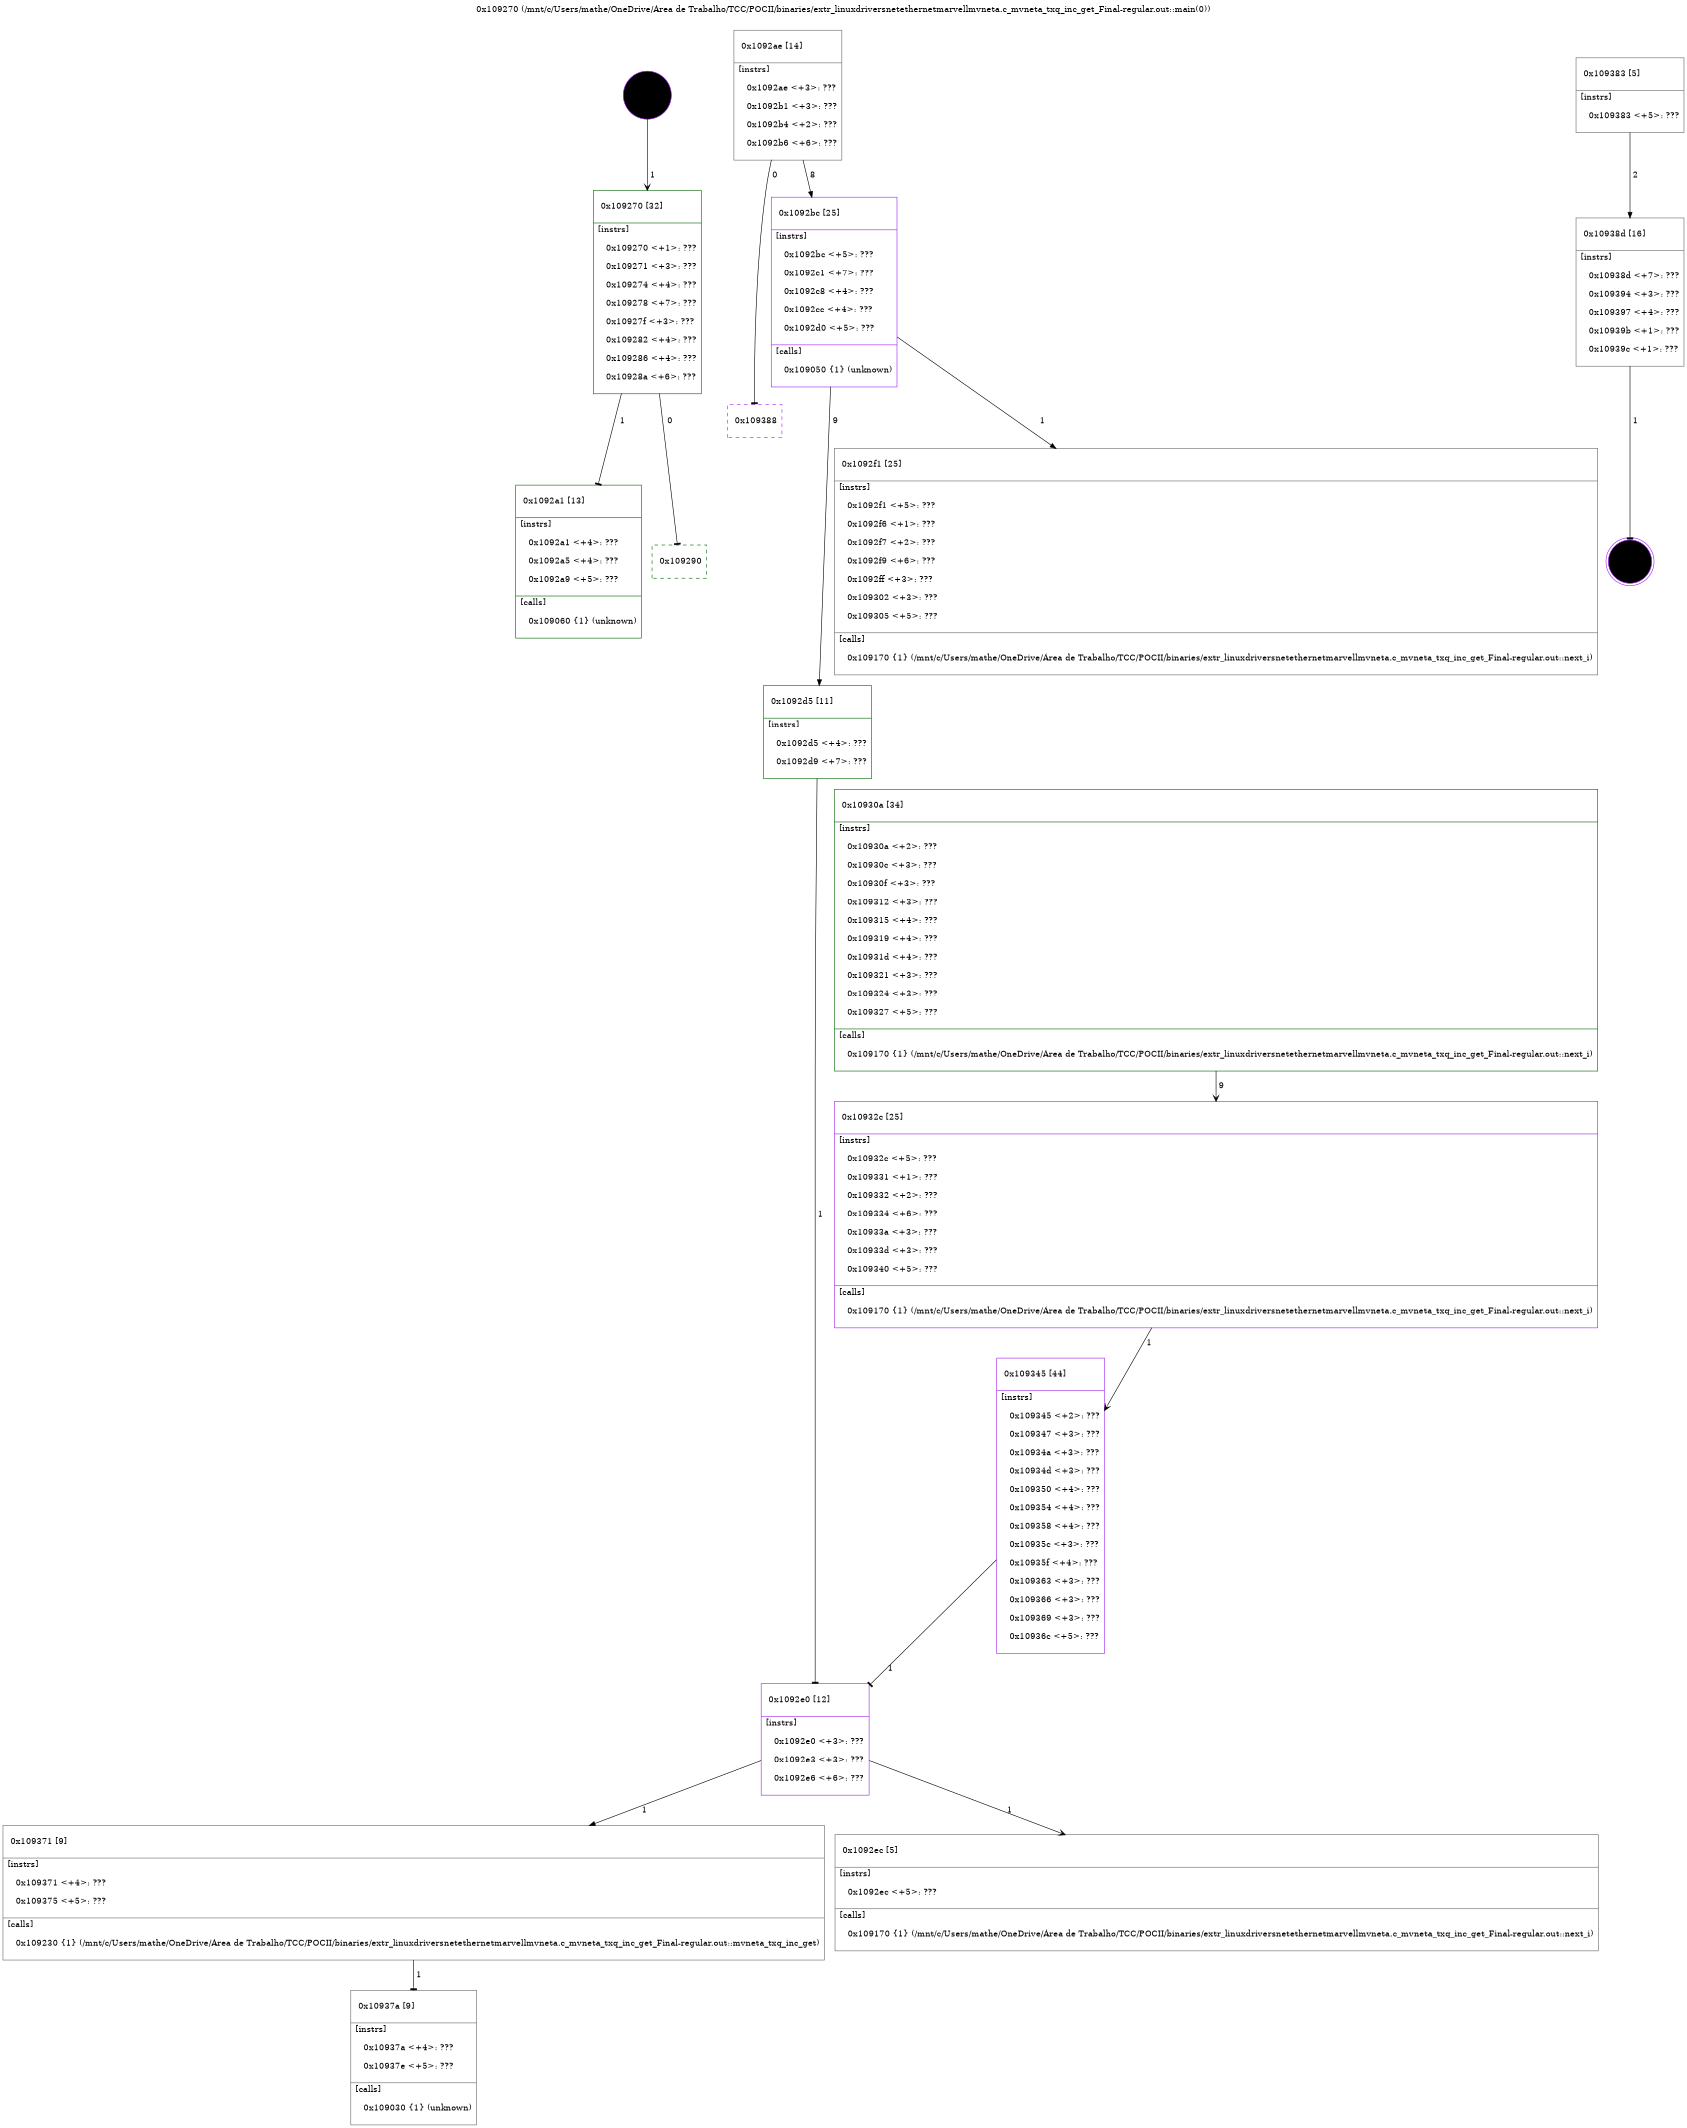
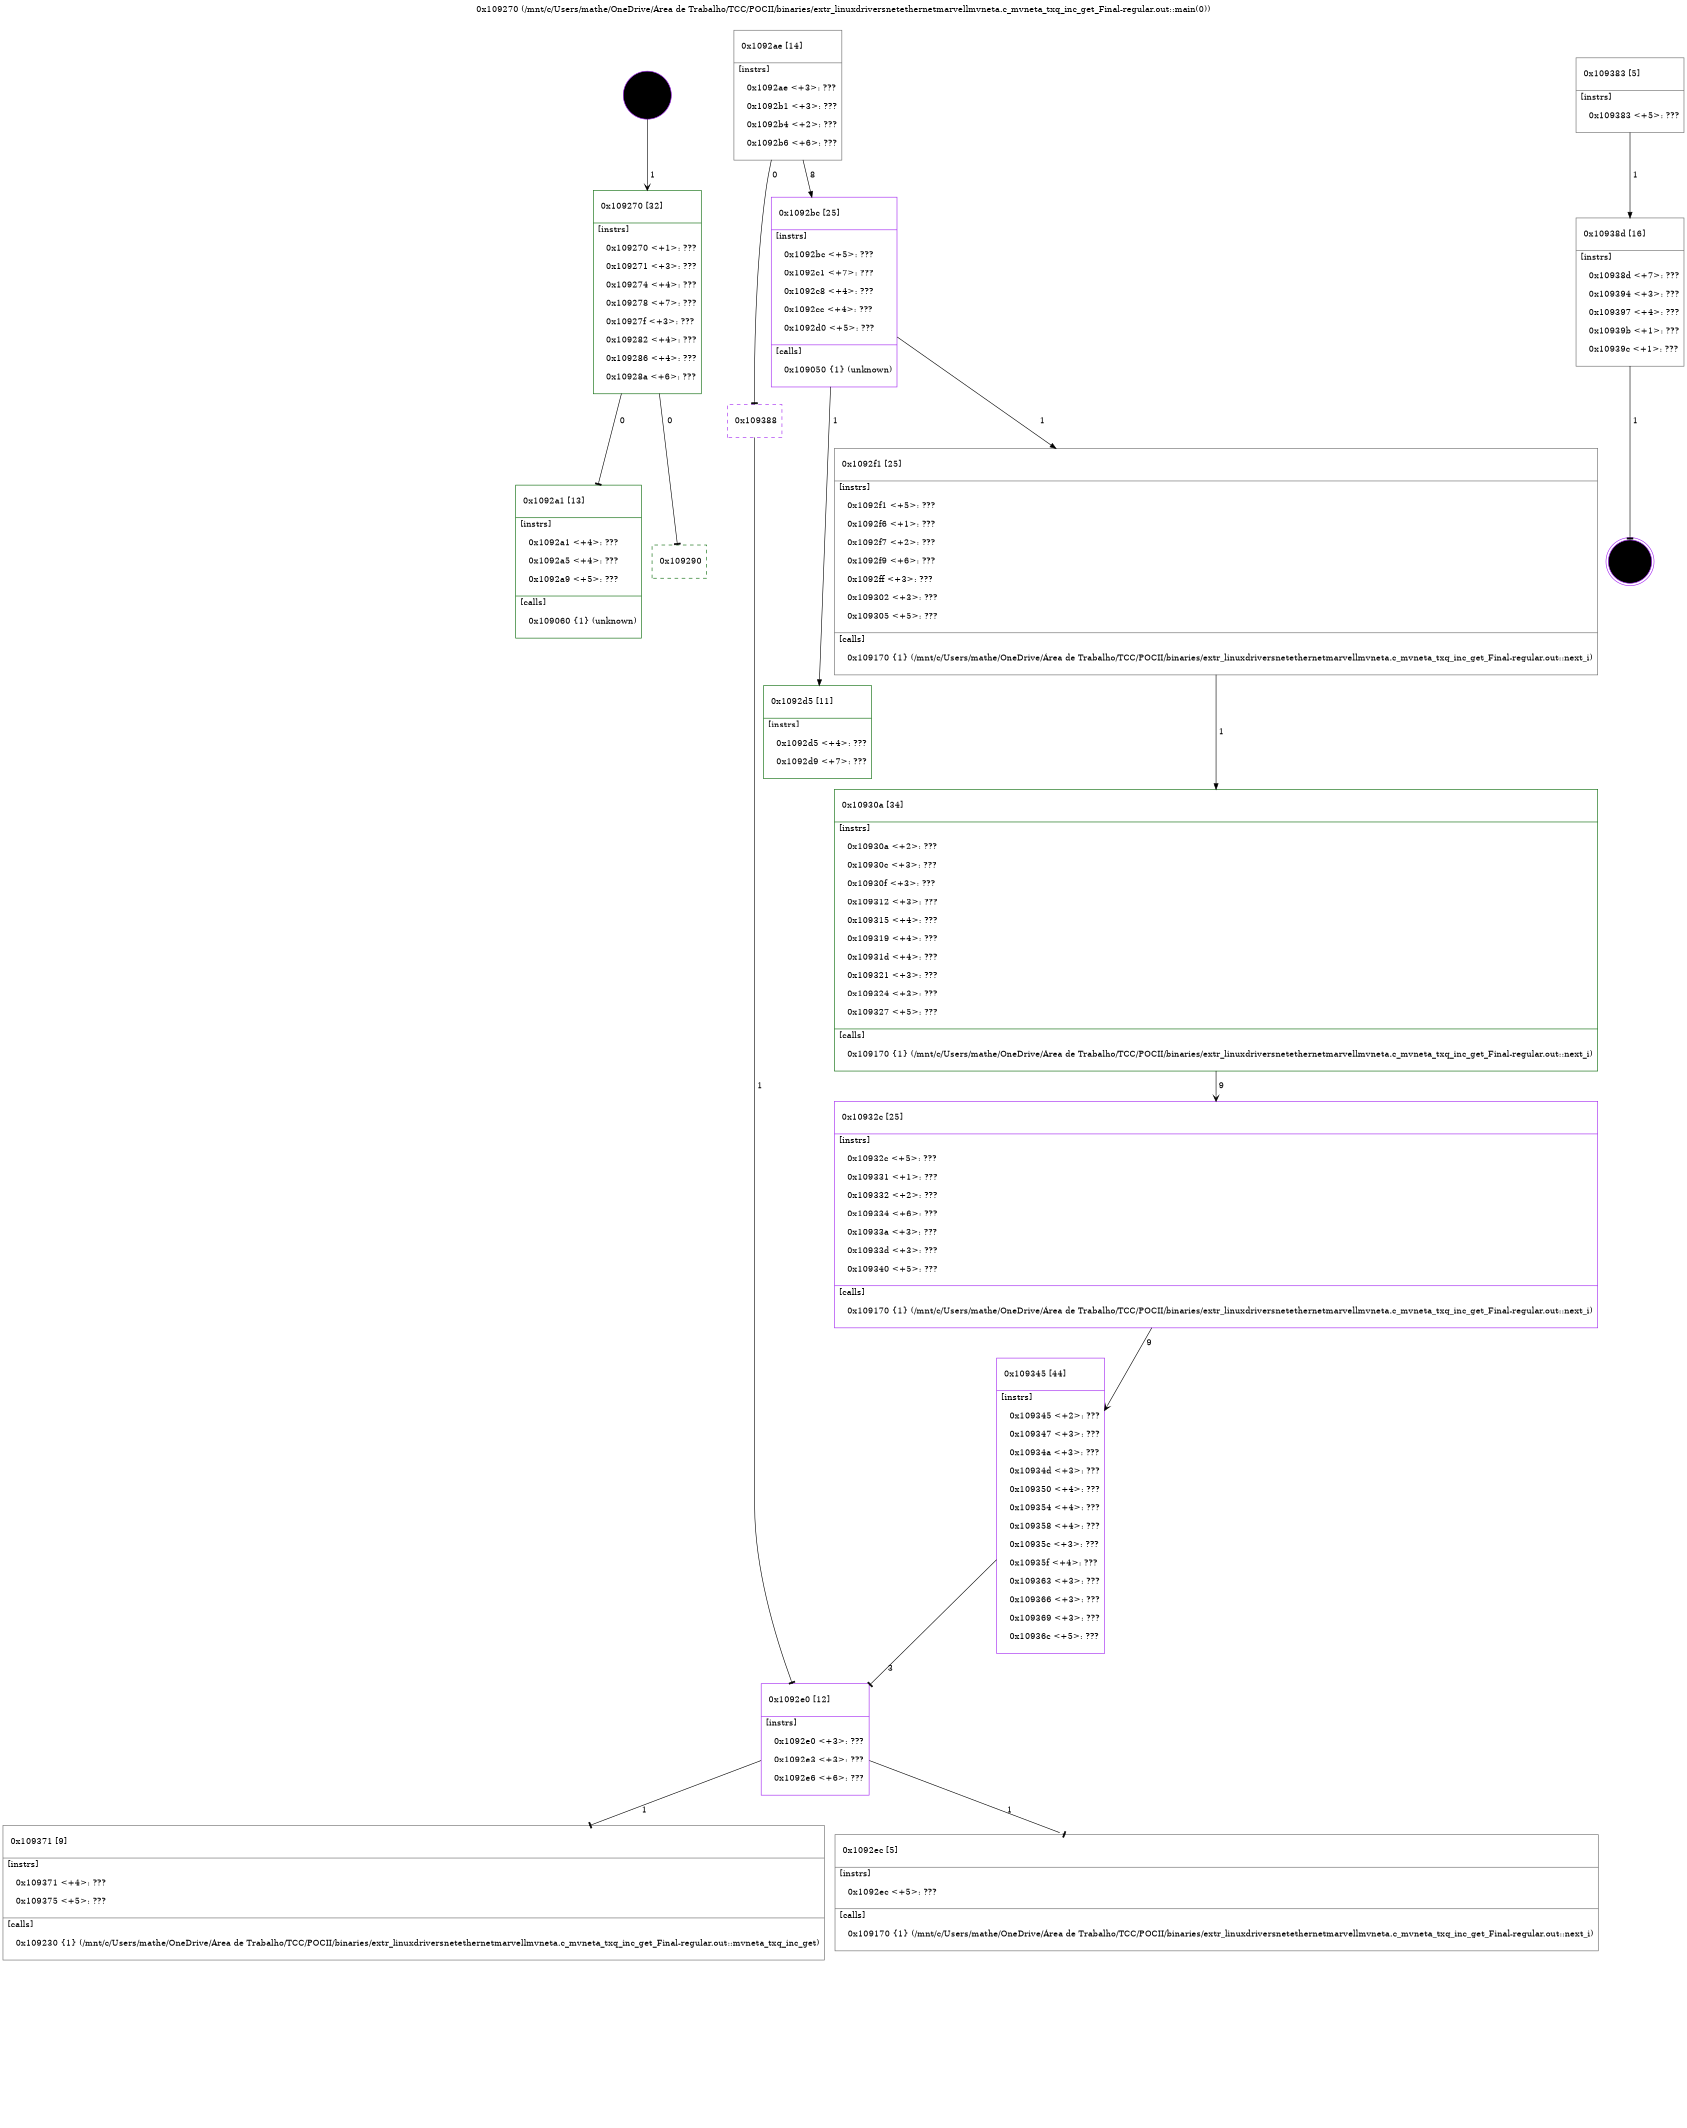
(1634, 175) -> (1634, 175)
(621, 421) -> (621, 421)
(834, 421) -> (834, 421)
none -> (1216, 729)
(815, 1230) -> (755, 1061)
(1148, 1343) -> (1148, 1343)
(889, 1669) -> (889, 1669)
(677, 1793) -> (677, 1793)
(965, 1797) -> (965, 1797)
(414, 2058) -> none
